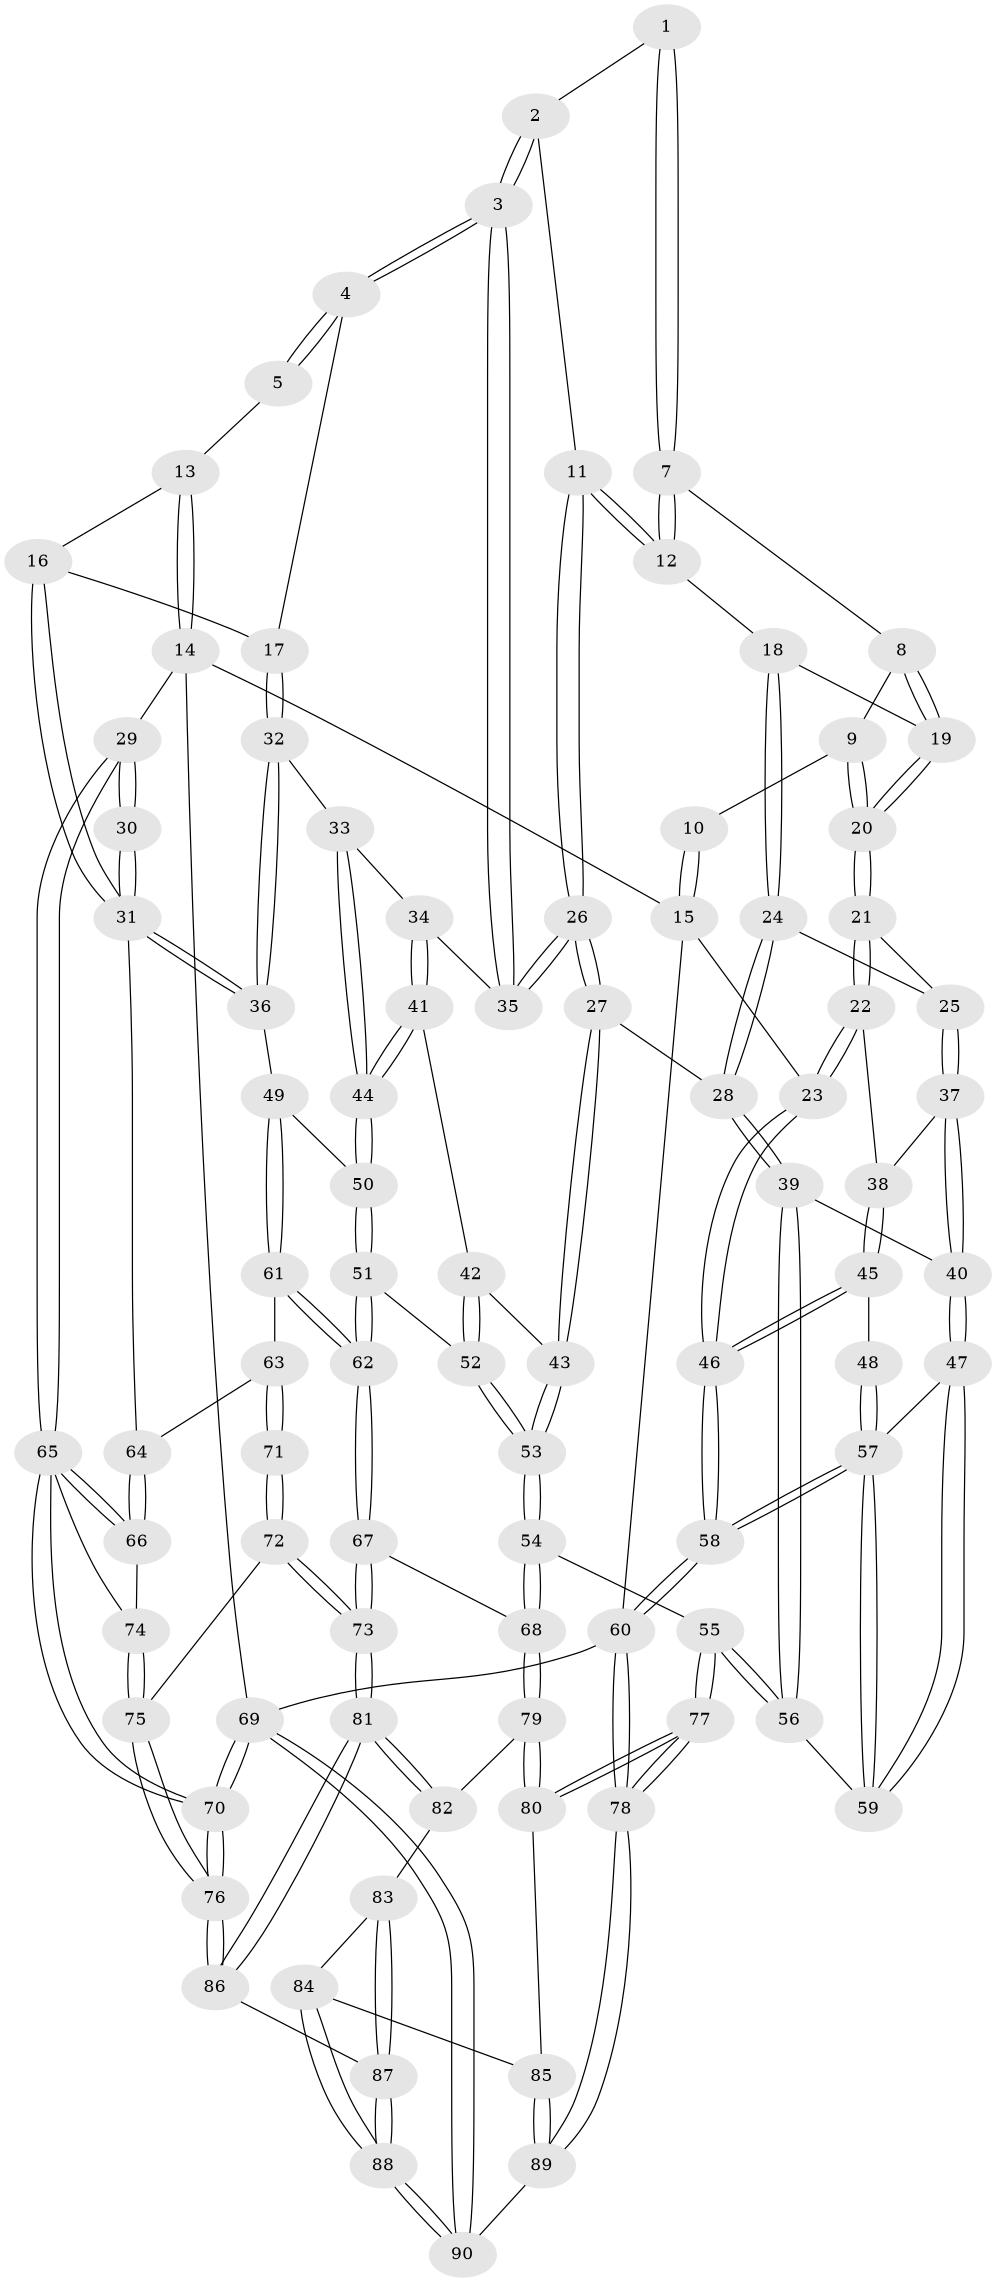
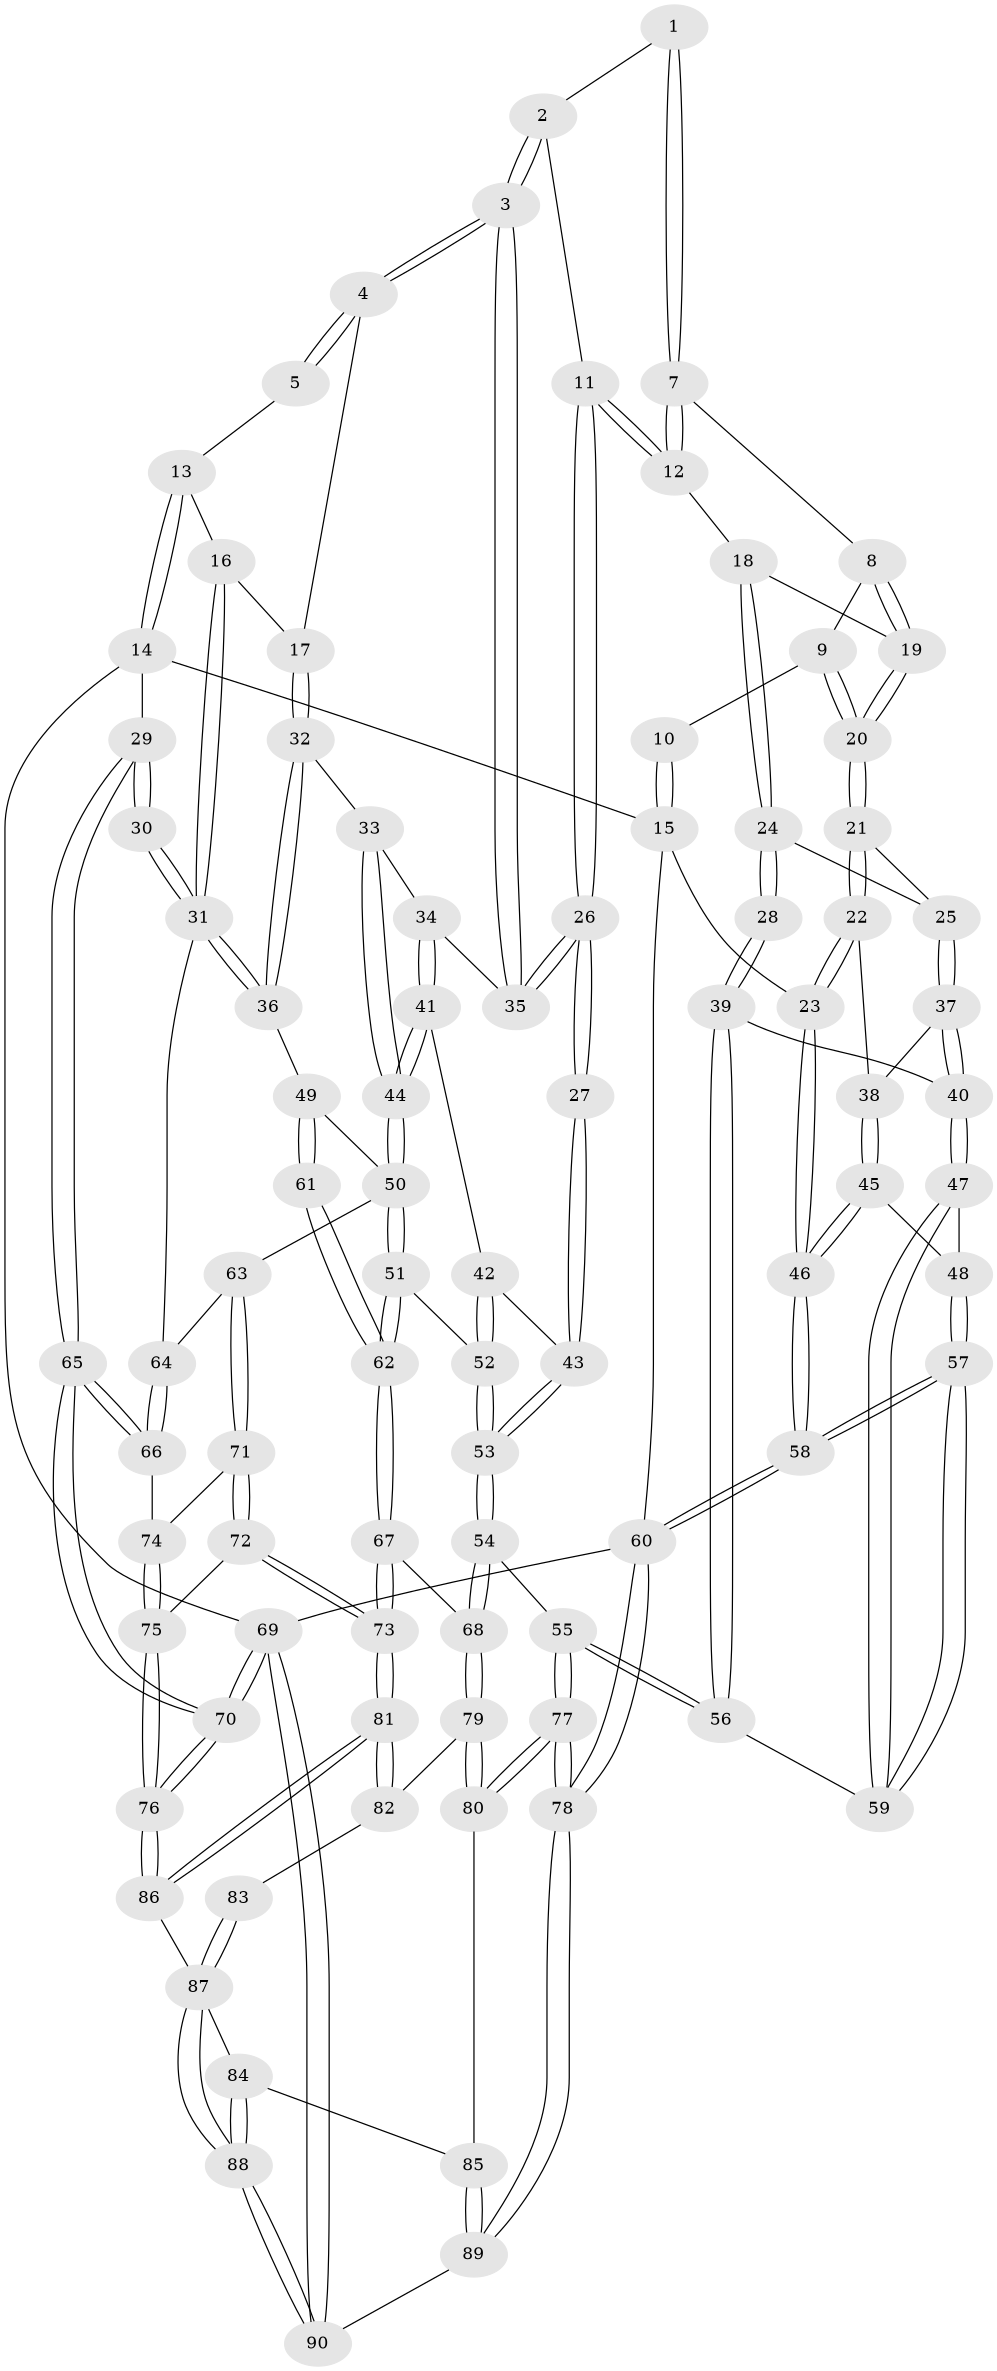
(661, 1052) -> none
(275, 1319) -> (322, 1227)
(913, 1408) -> (959, 1230)
(83, 1545) -> (197, 1497)
(344, 1943) -> (219, 2032)
